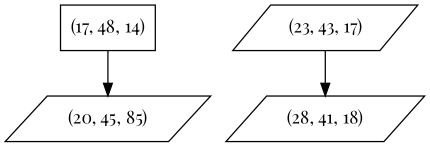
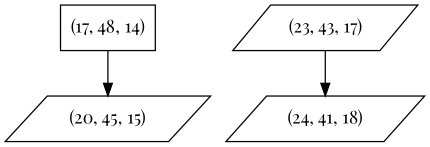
(108, 119) -> (108, 119)
(325, 119) -> (325, 119)
